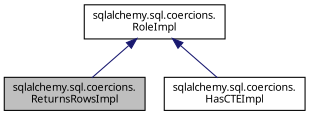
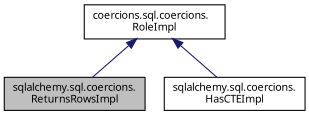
(155, 22) -> (155, 22)
